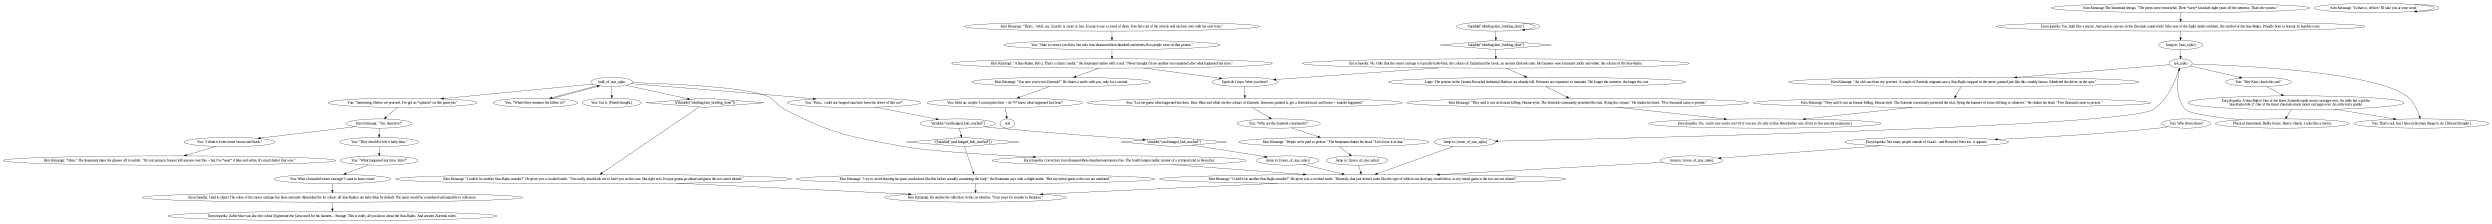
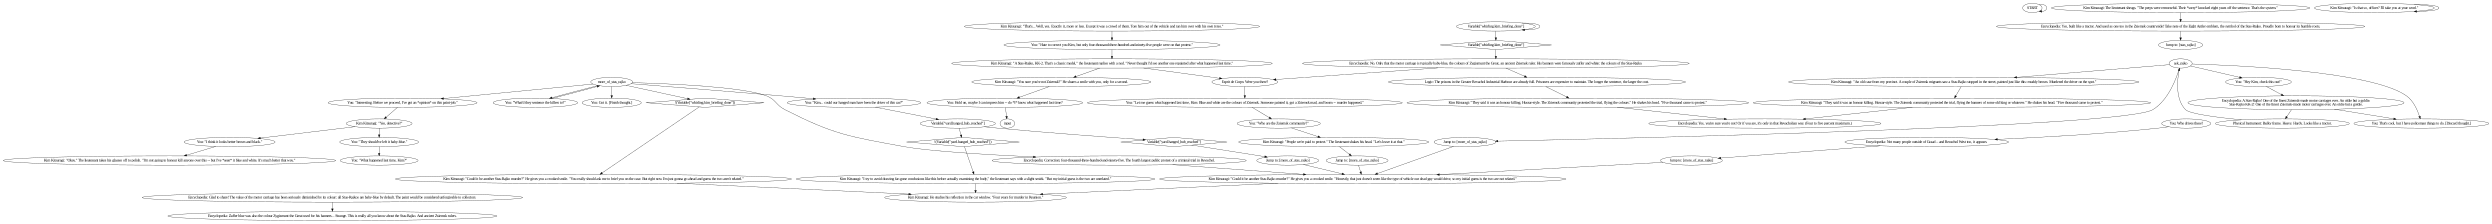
none -> (2032, 8)
(2181, 53) -> none
(612, 82) -> (612, 82)
(1007, 124) -> (1007, 124)
(332, 179) -> none
